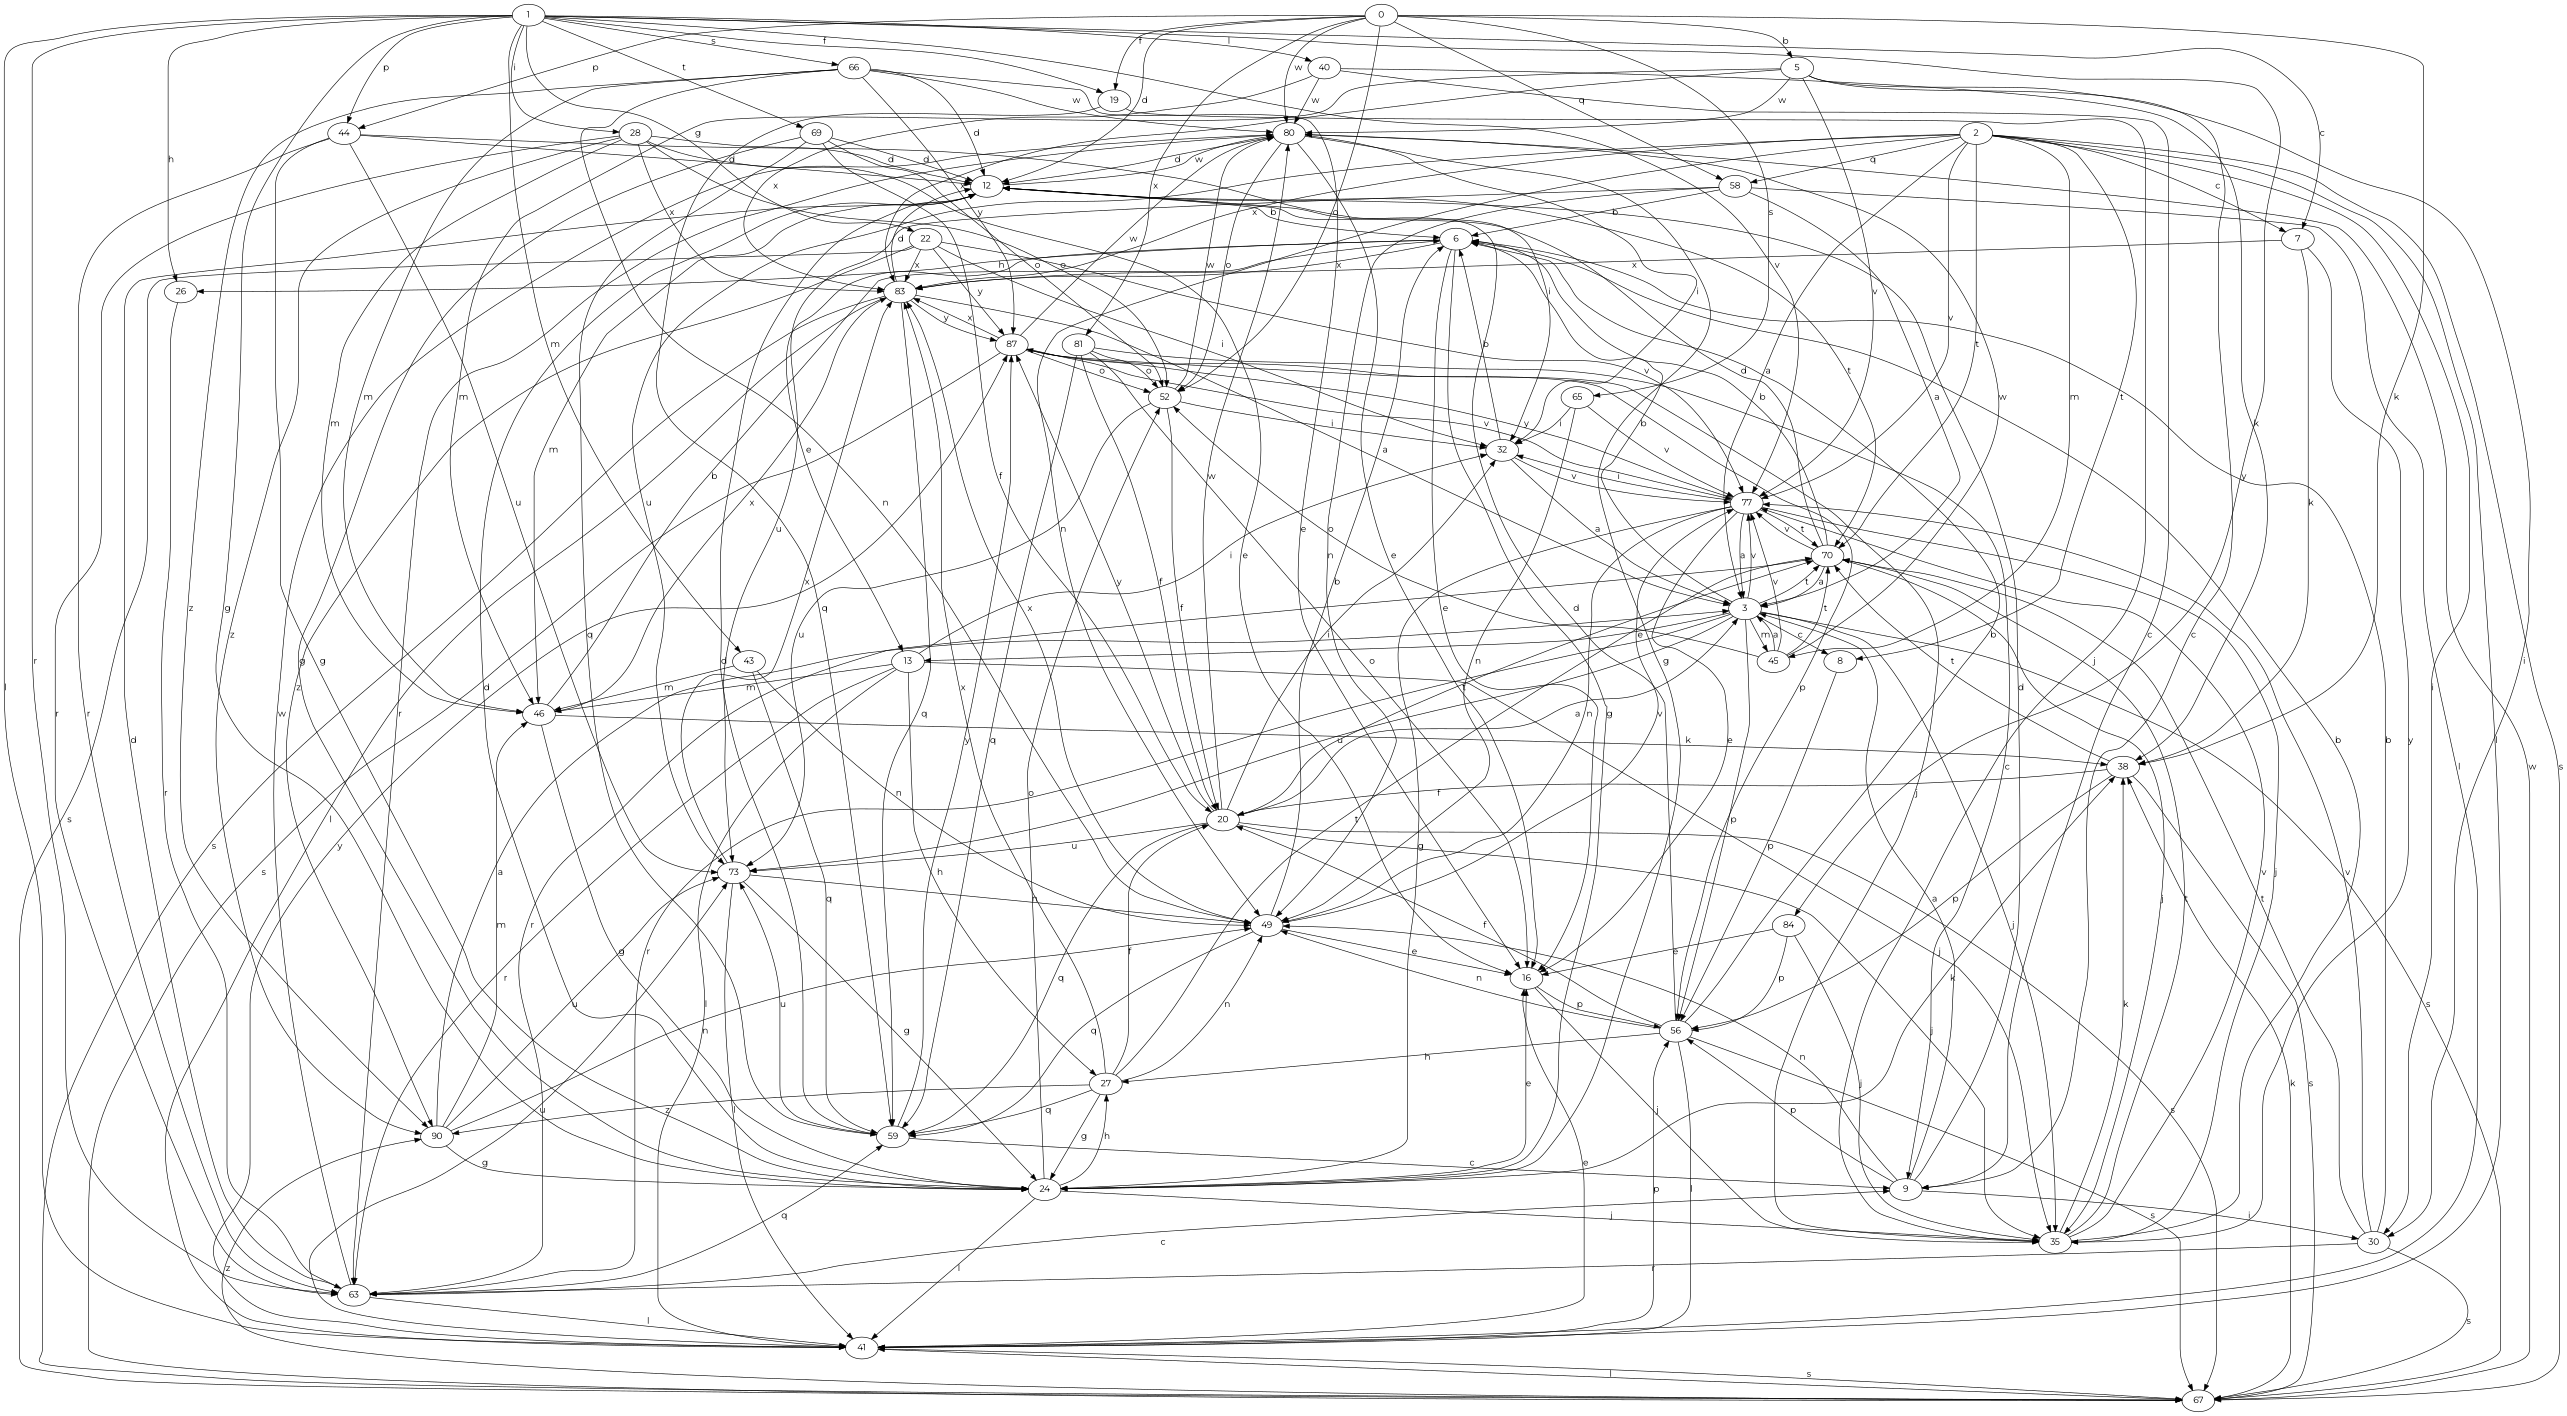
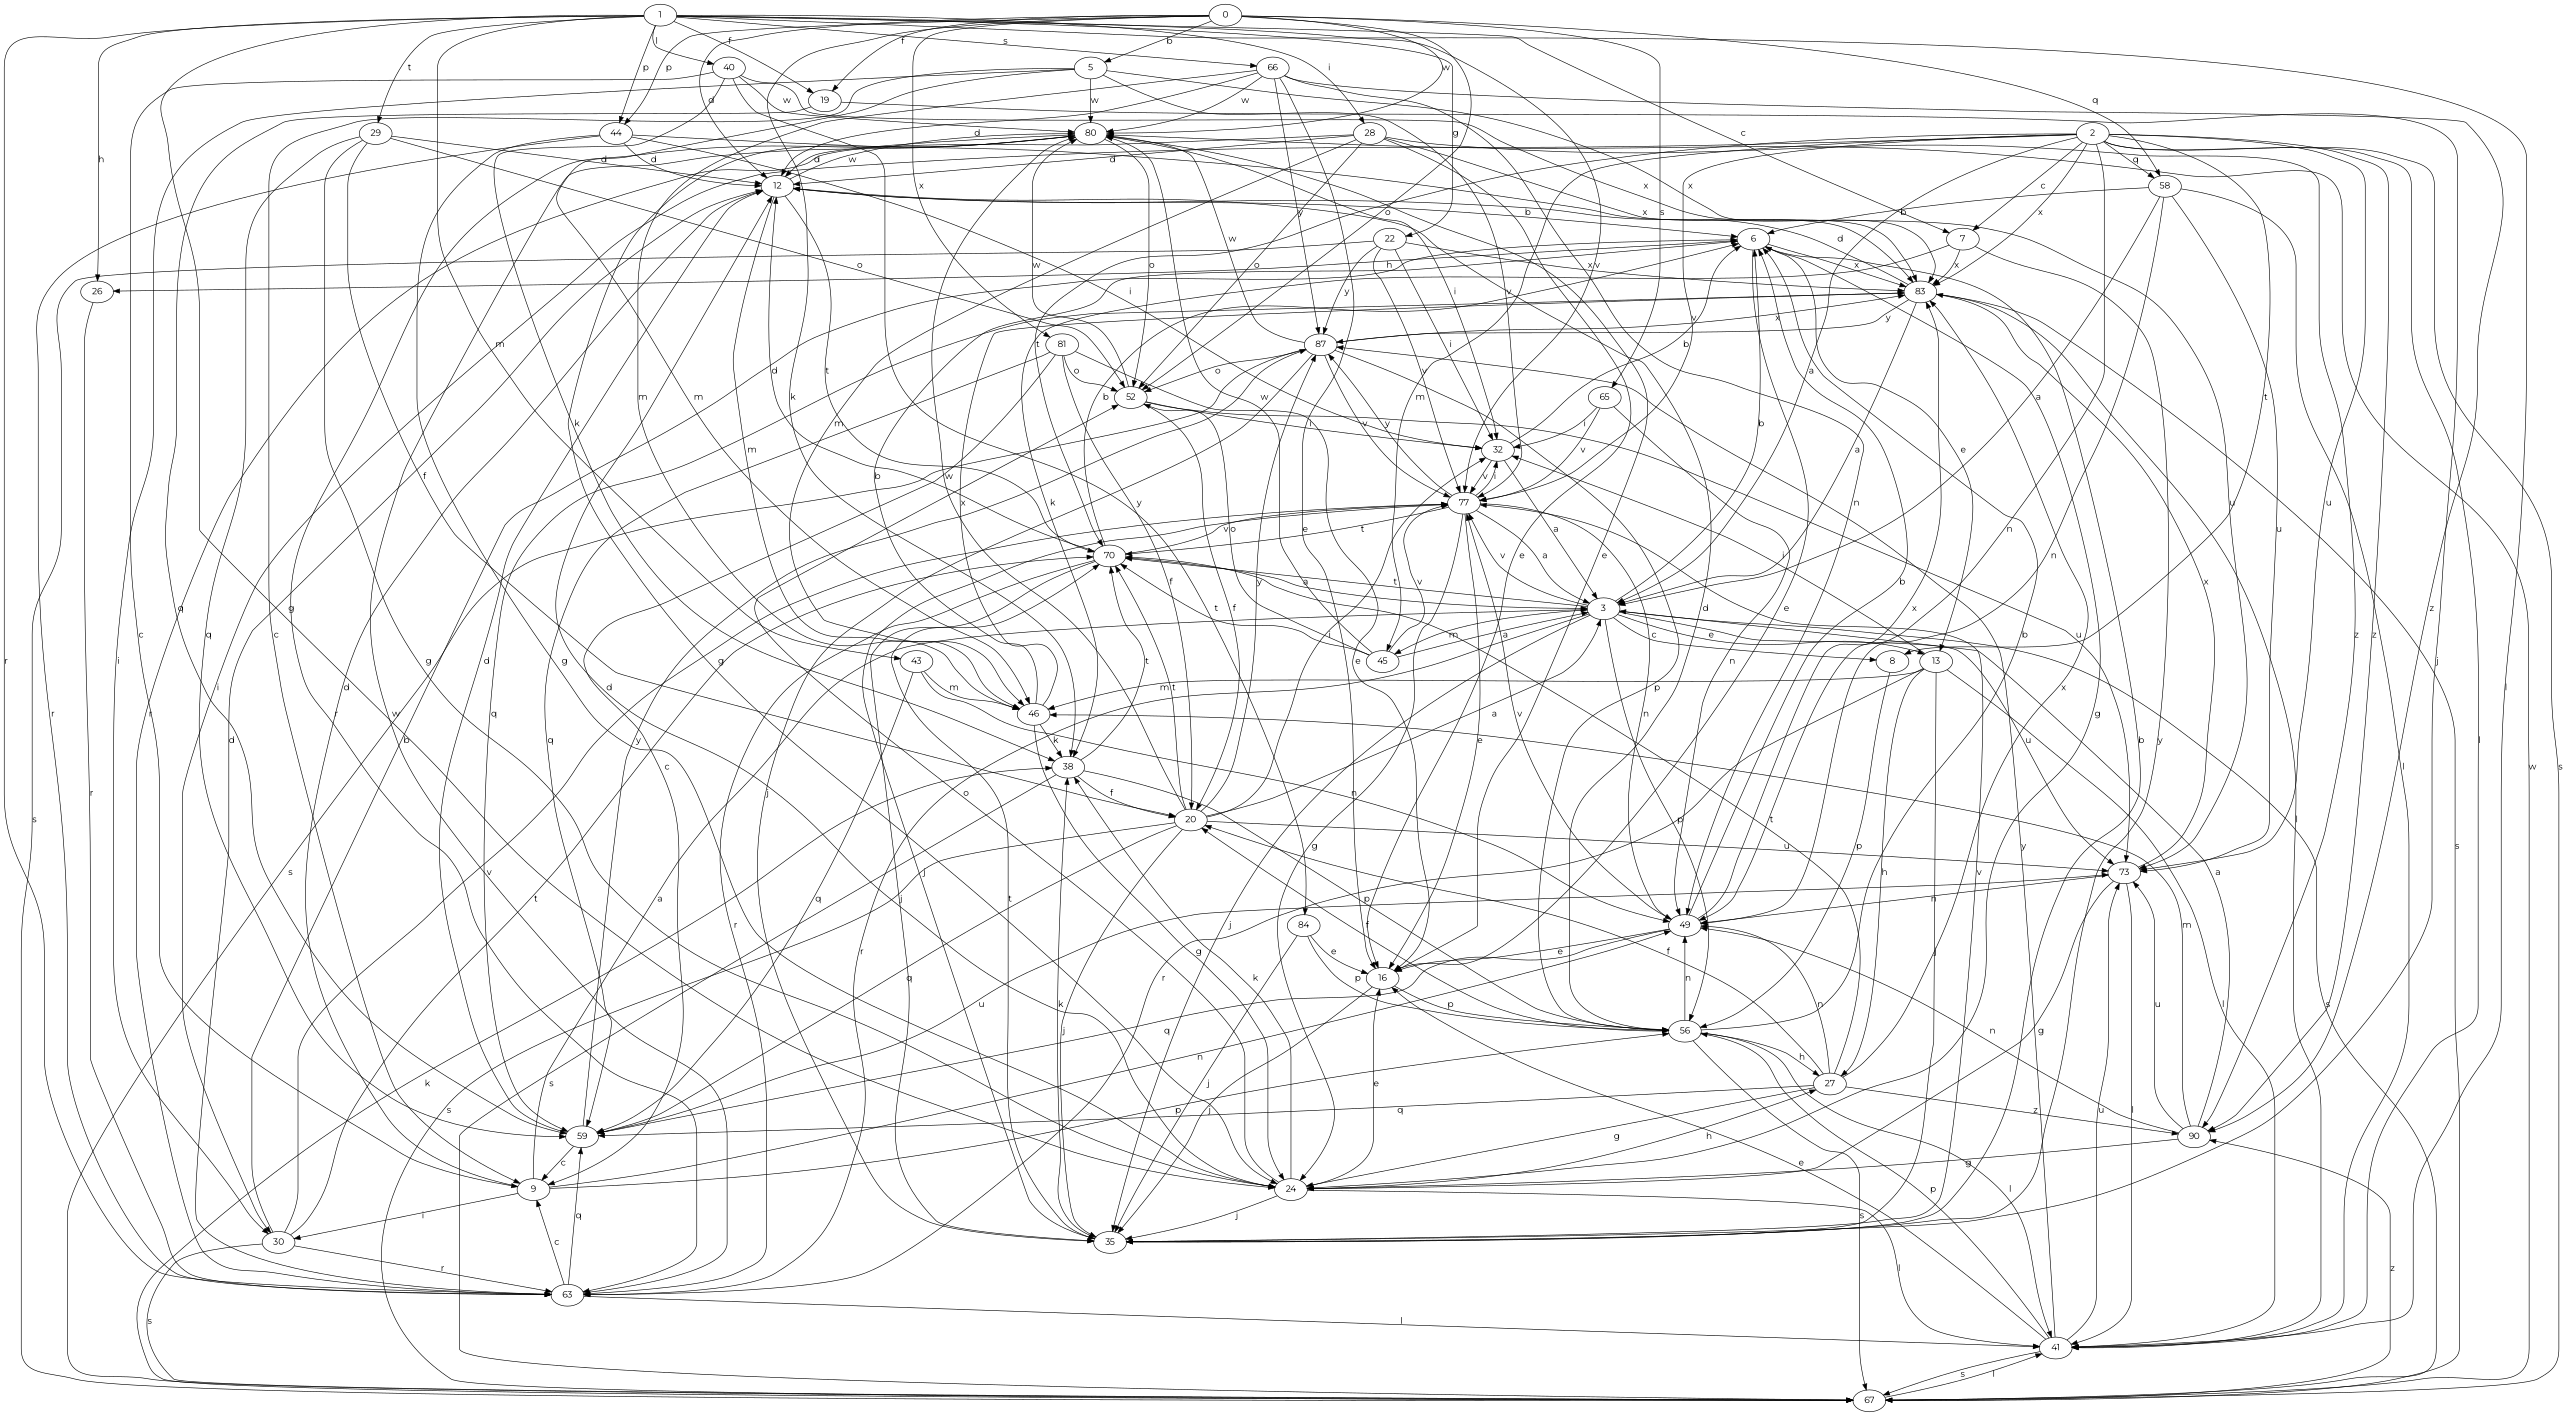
(1924, 65) -> (1005, 450)
(816, 134) -> (376, 134)
(376, 544) -> (2378, 534)
(1372, 662) -> (1358, 662)
